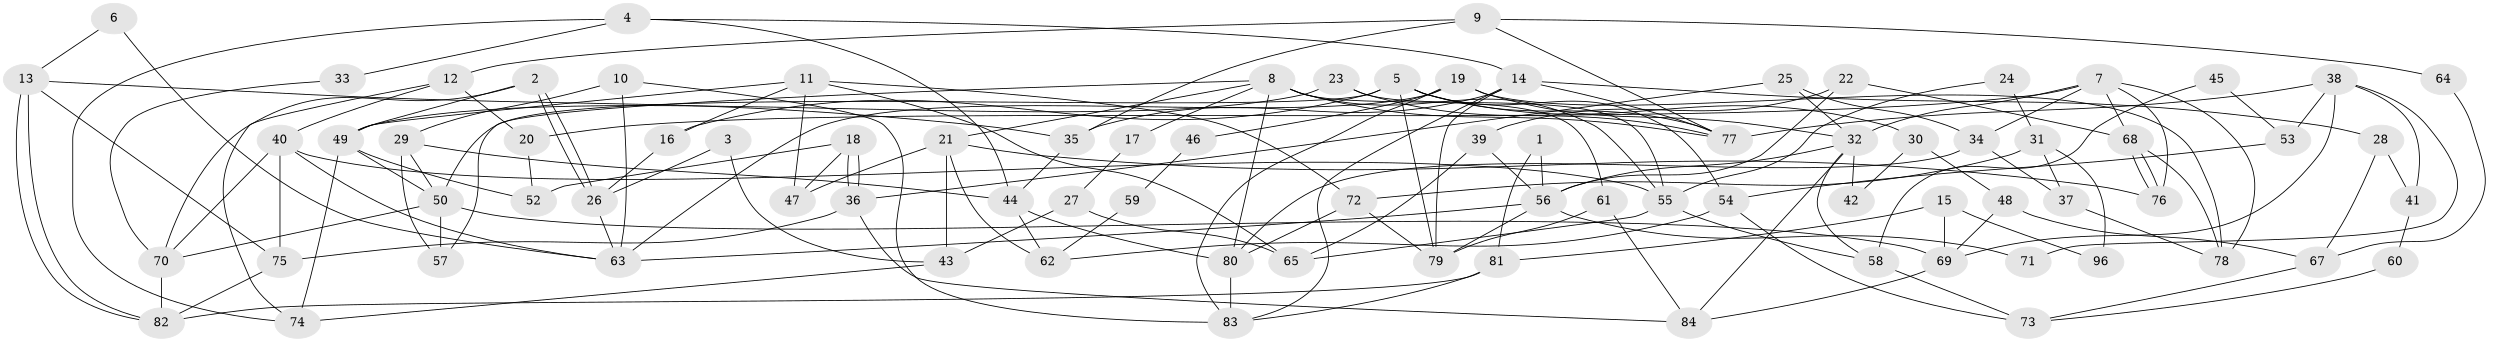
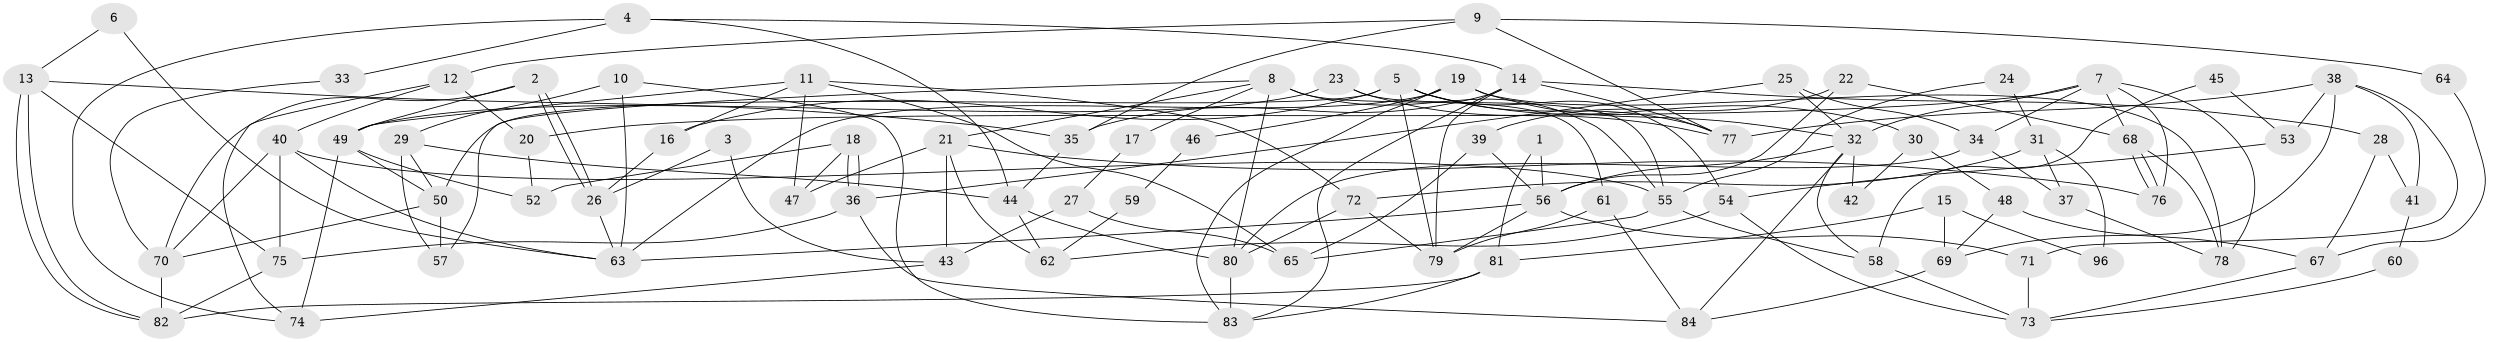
(1498, 117) -> none
(1194, 224) -> none
none -> (2028, 293)
